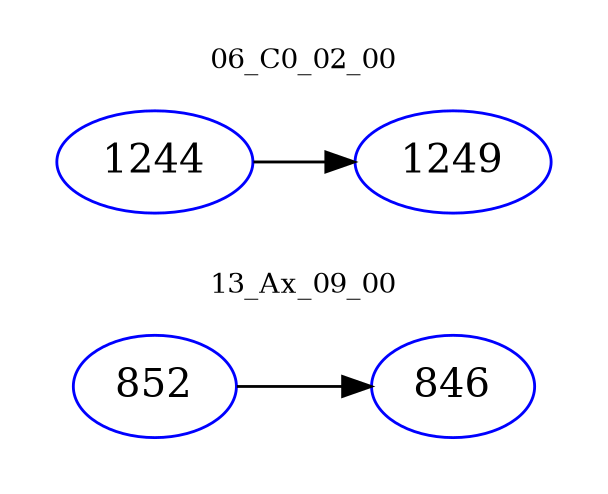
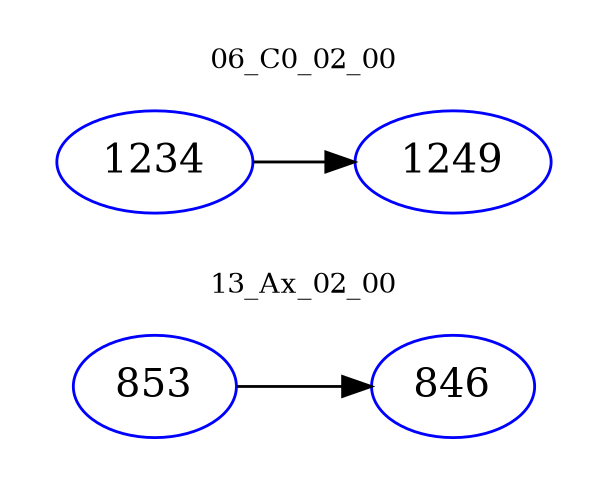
(155, 162) -> (155, 162)
(304, 286) -> (304, 286)
(155, 386) -> (155, 386)
